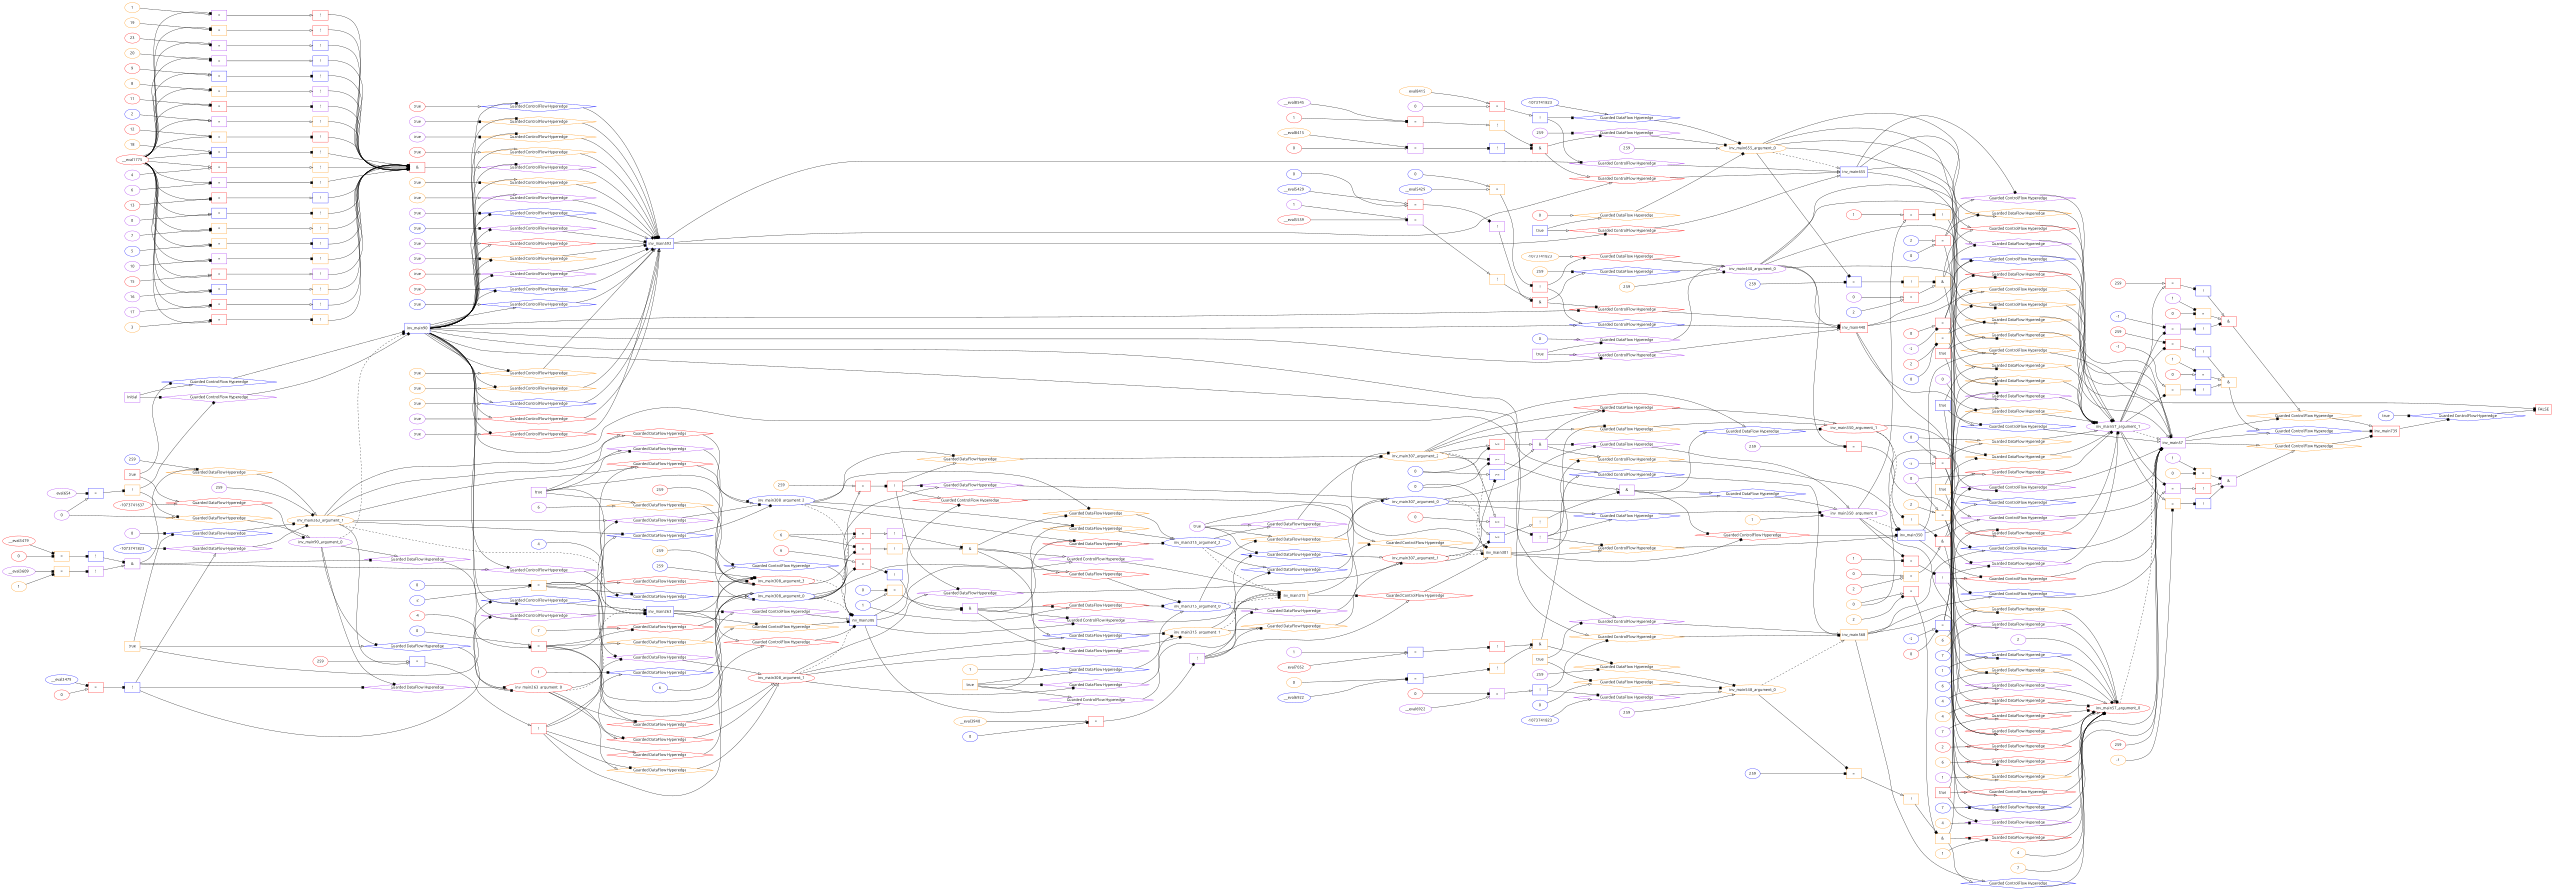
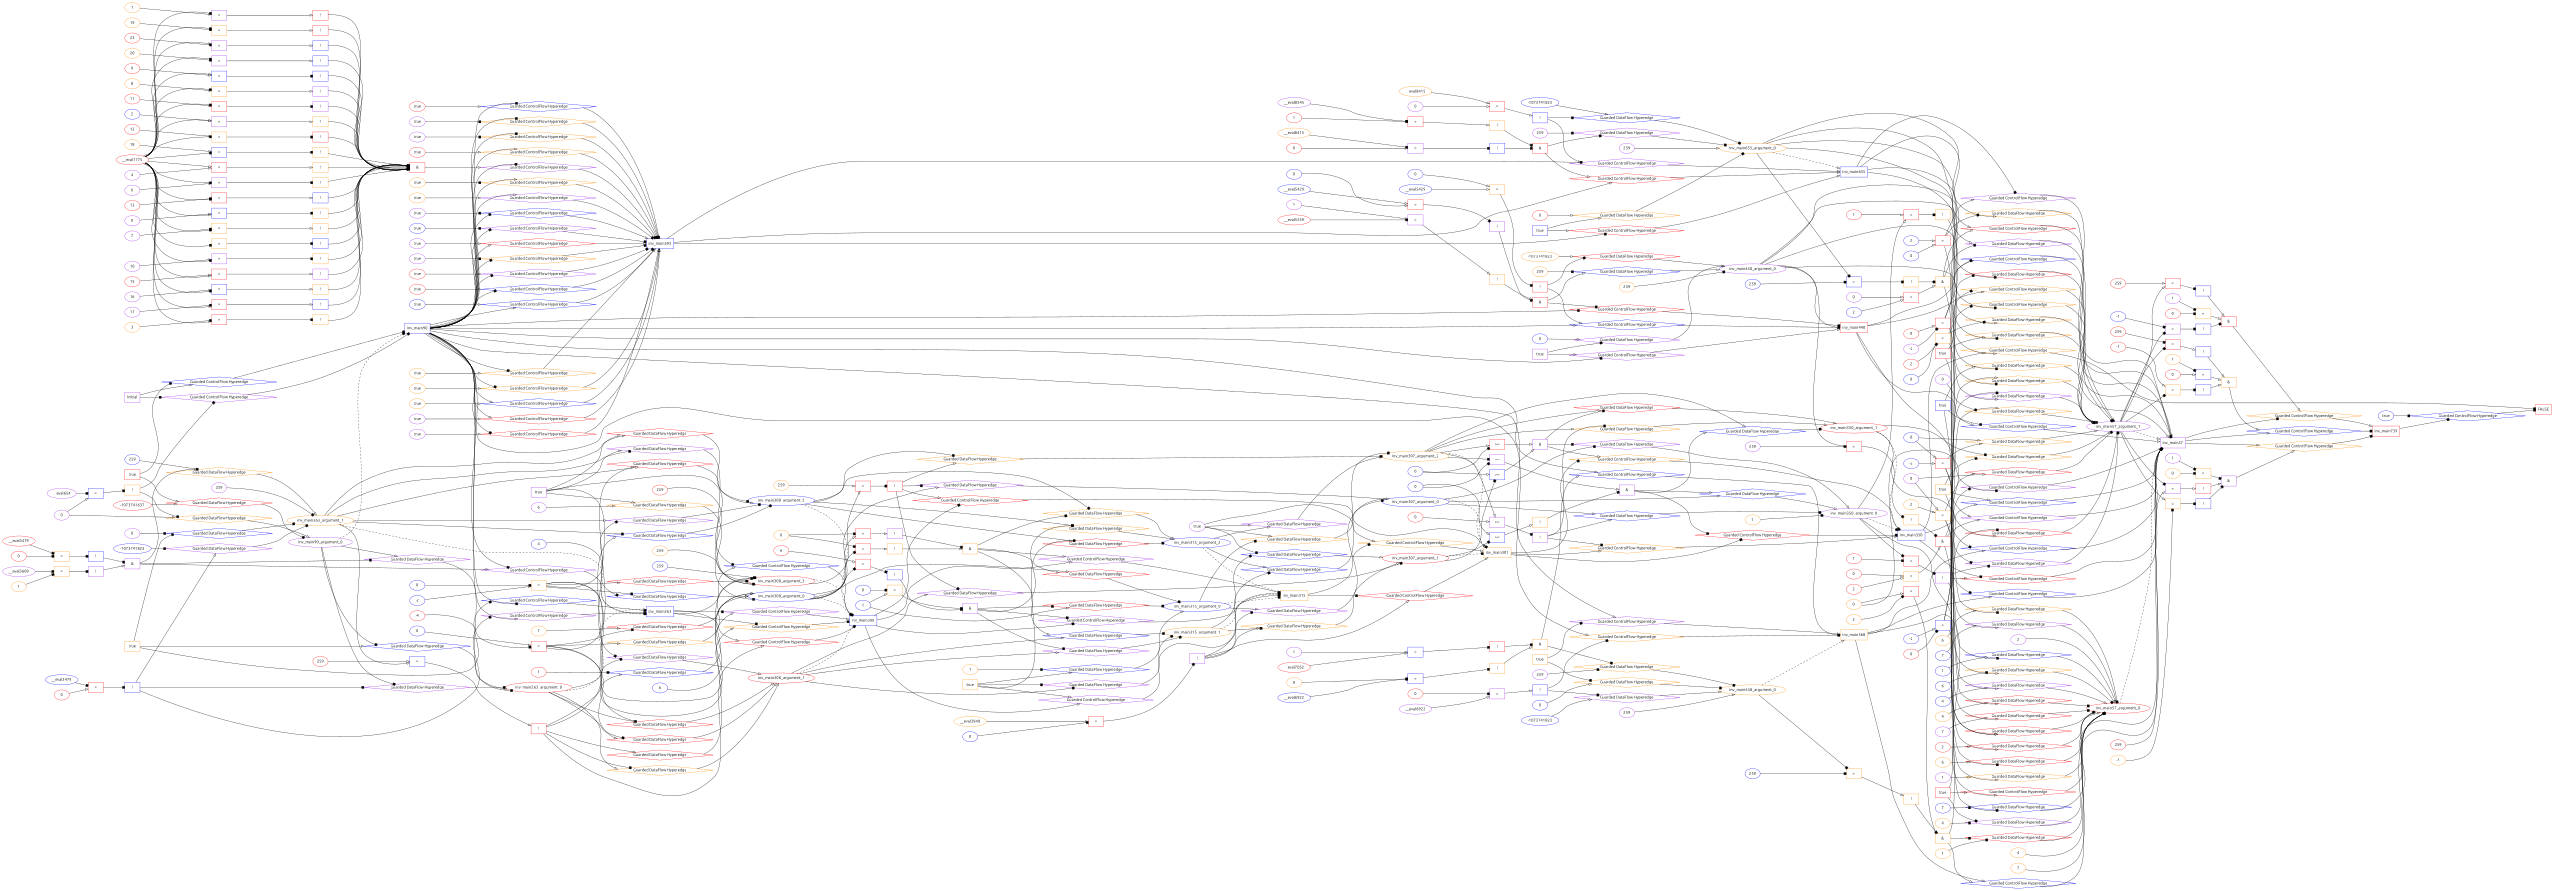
(132, 251) -> none
